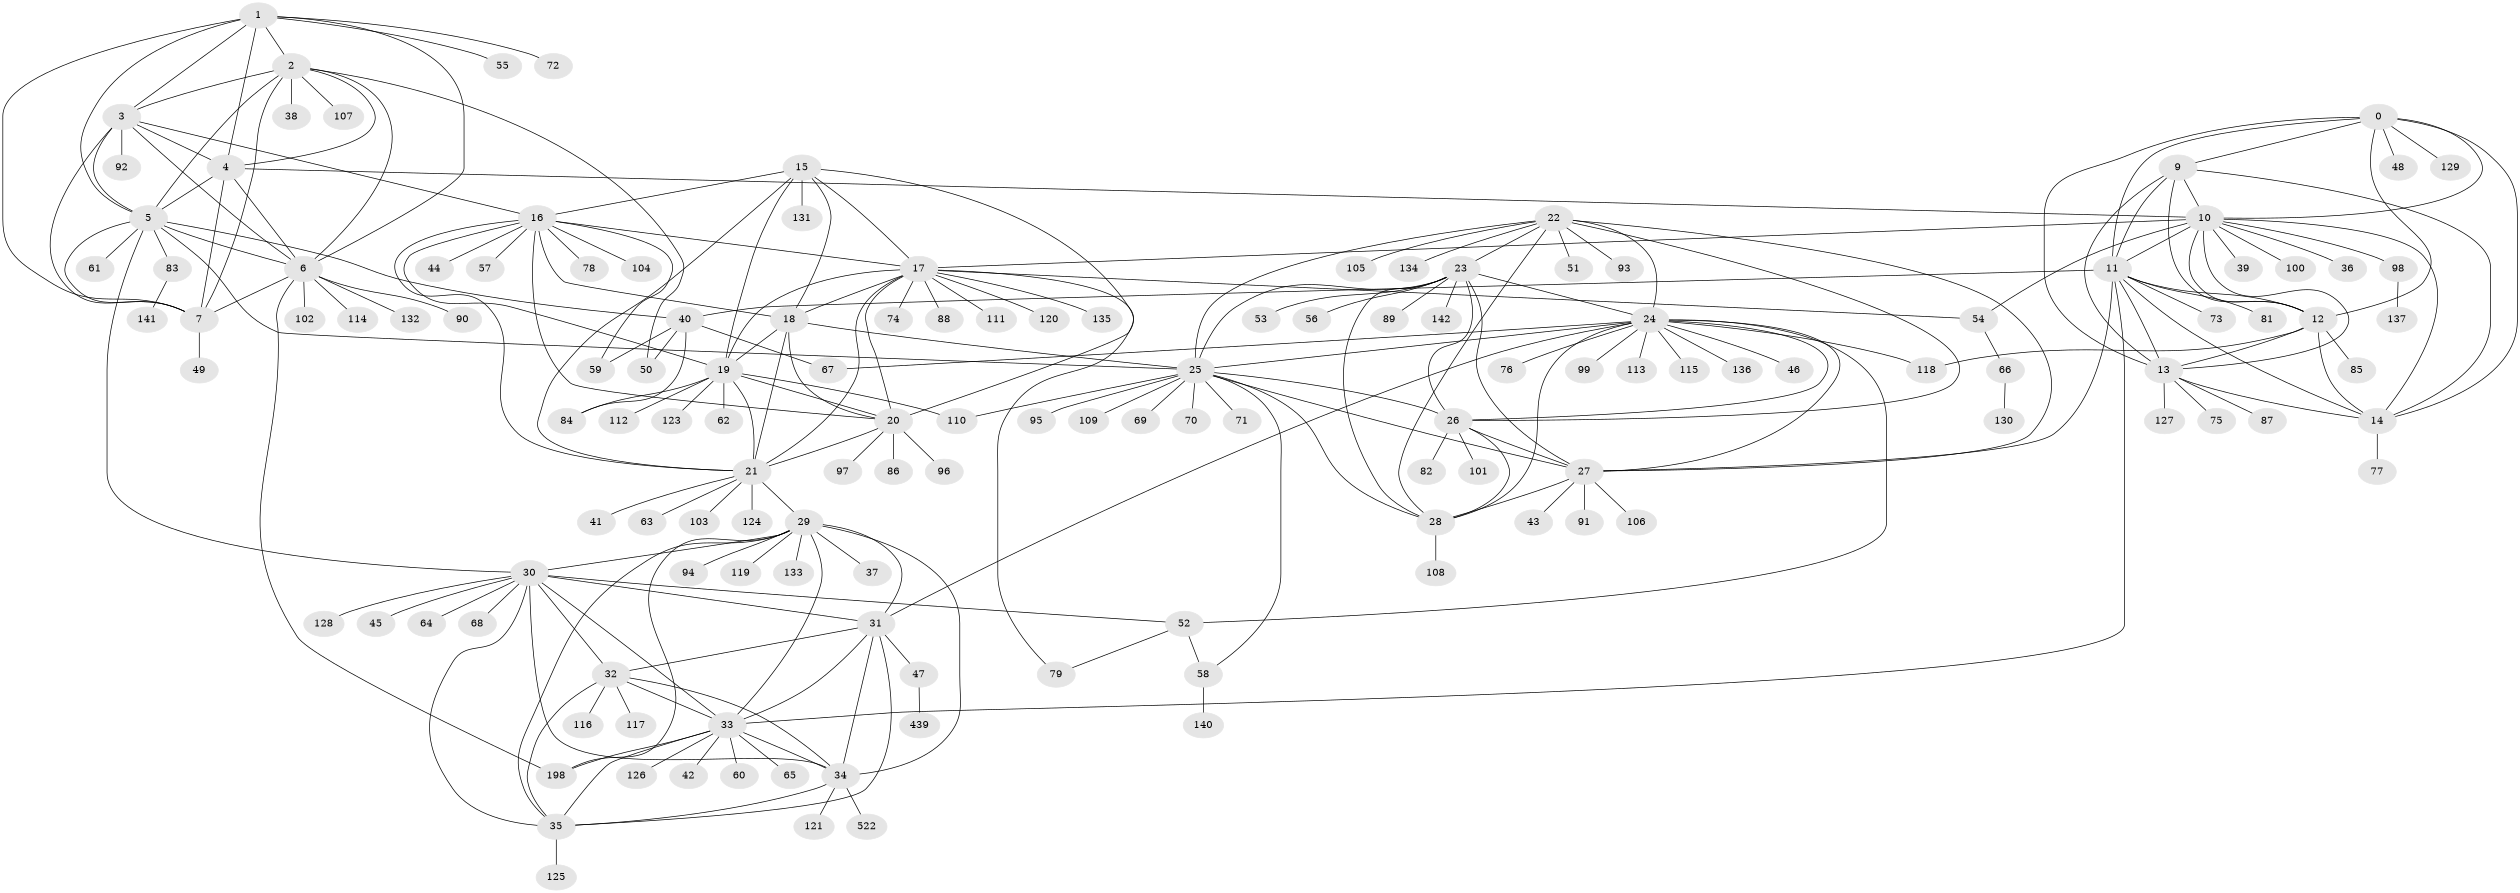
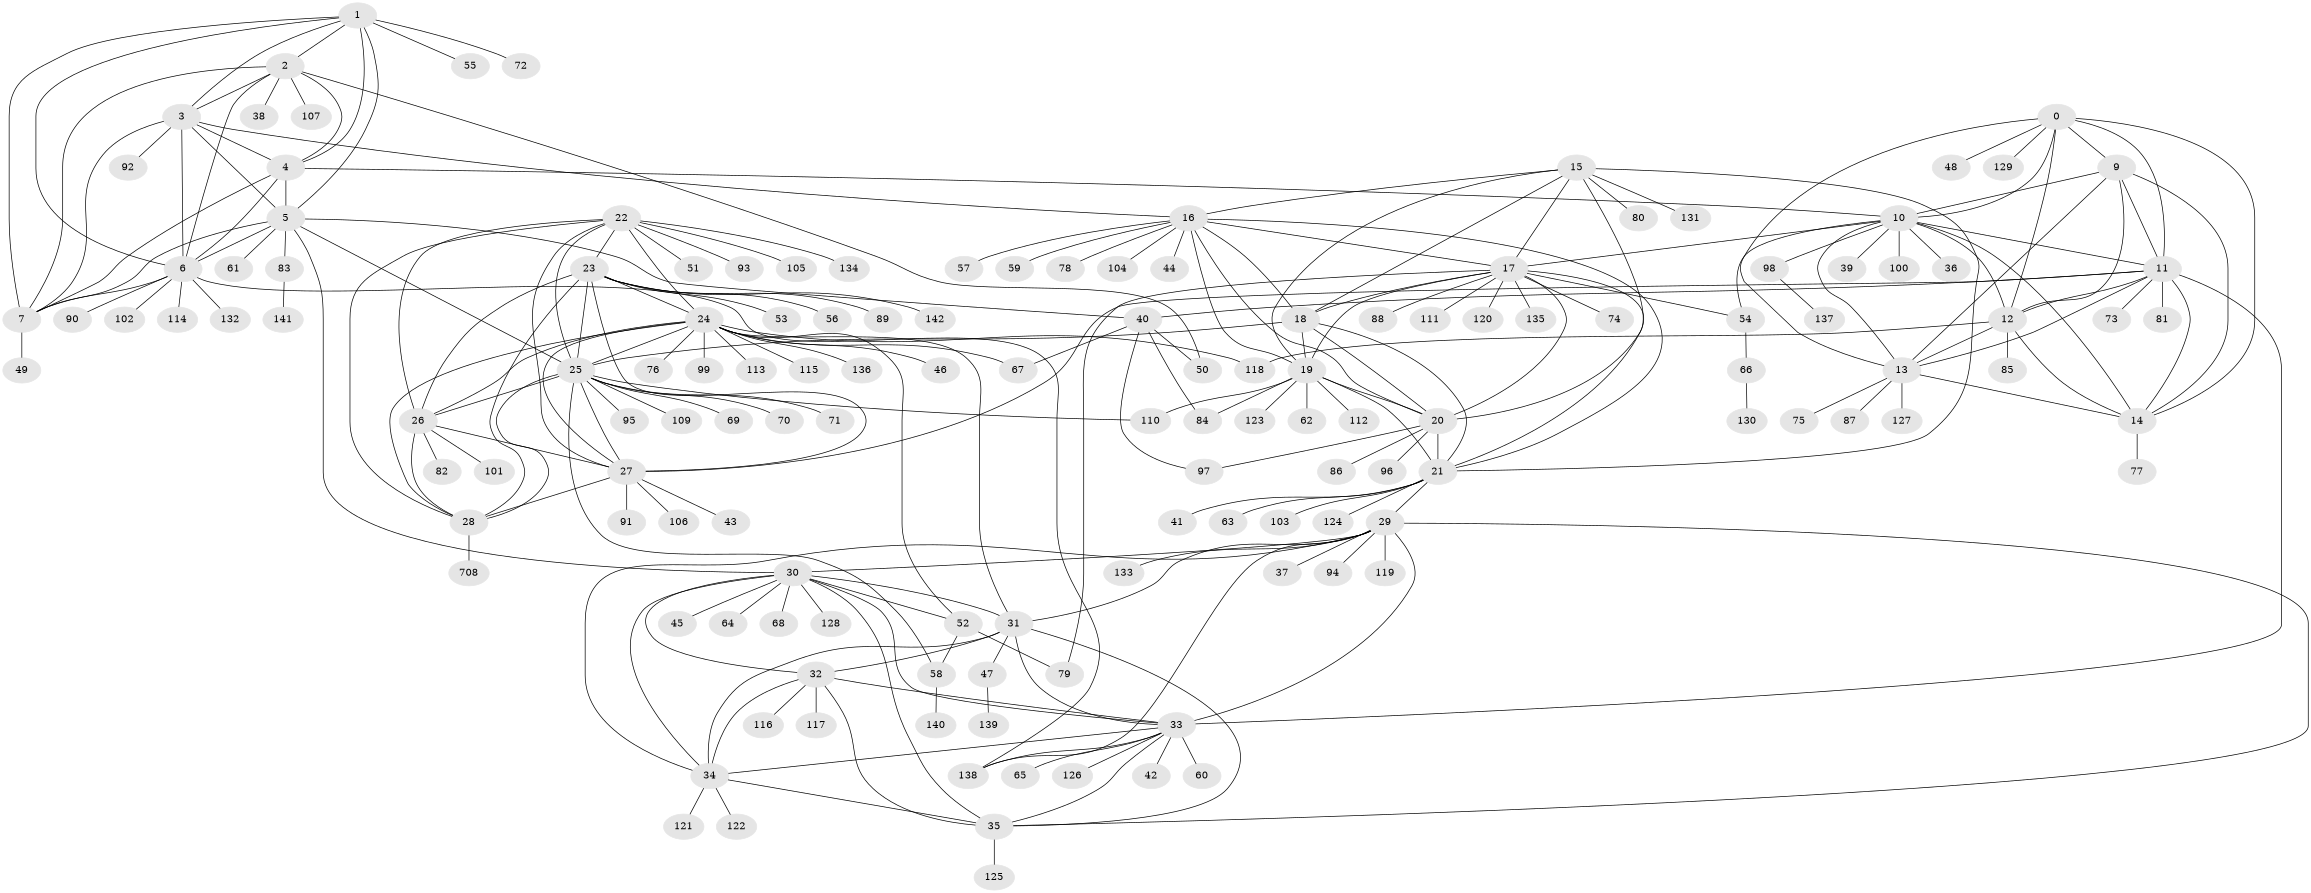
(215, 133) -> none
none -> (1639, 218)
(656, 337) -> (1121, 414)
(1436, 573) -> (469, 573)
(920, 725) -> (989, 725)
(556, 776) -> (968, 776)
(867, 827) -> (737, 827)
